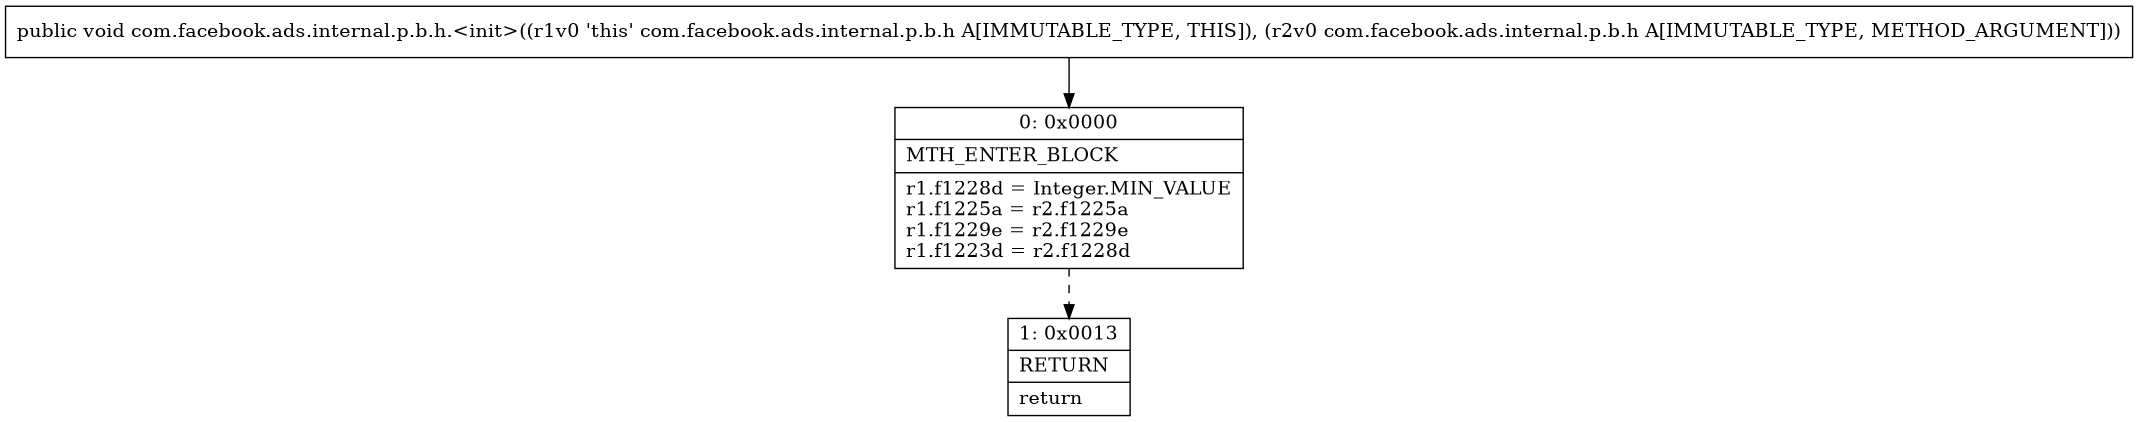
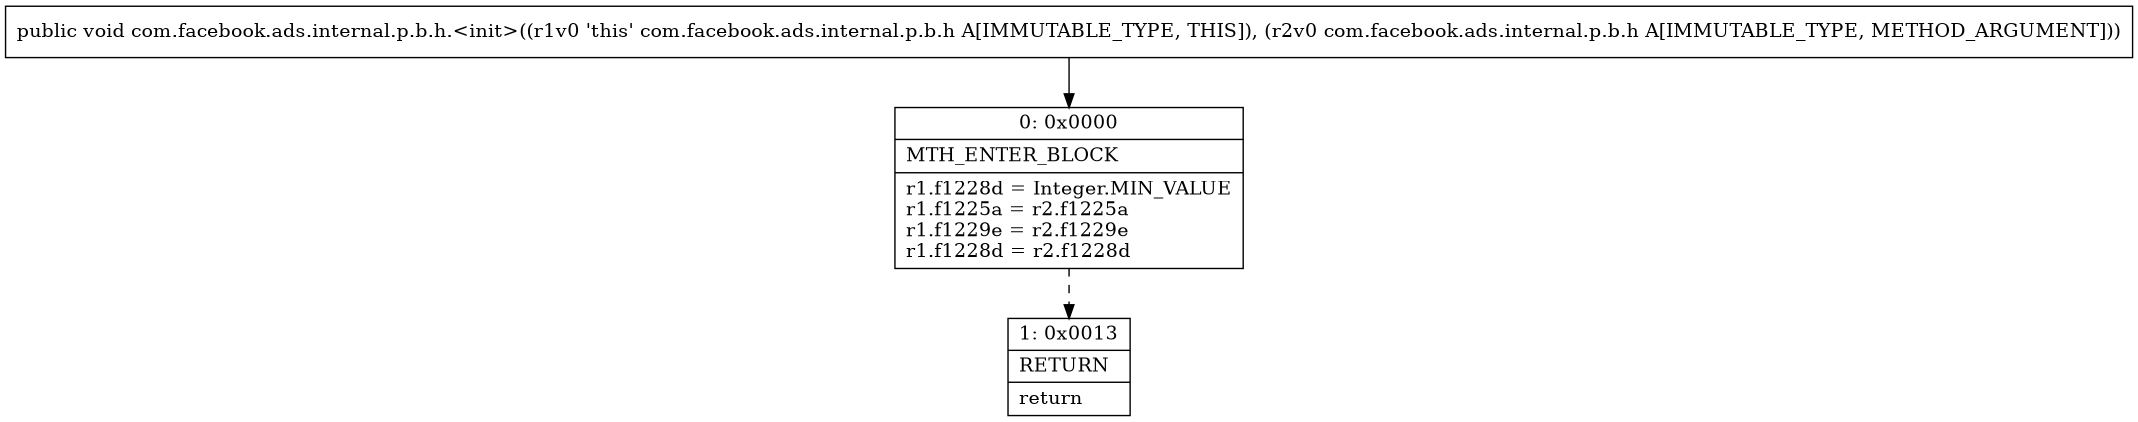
(1019, 251) -> (1019, 251)
